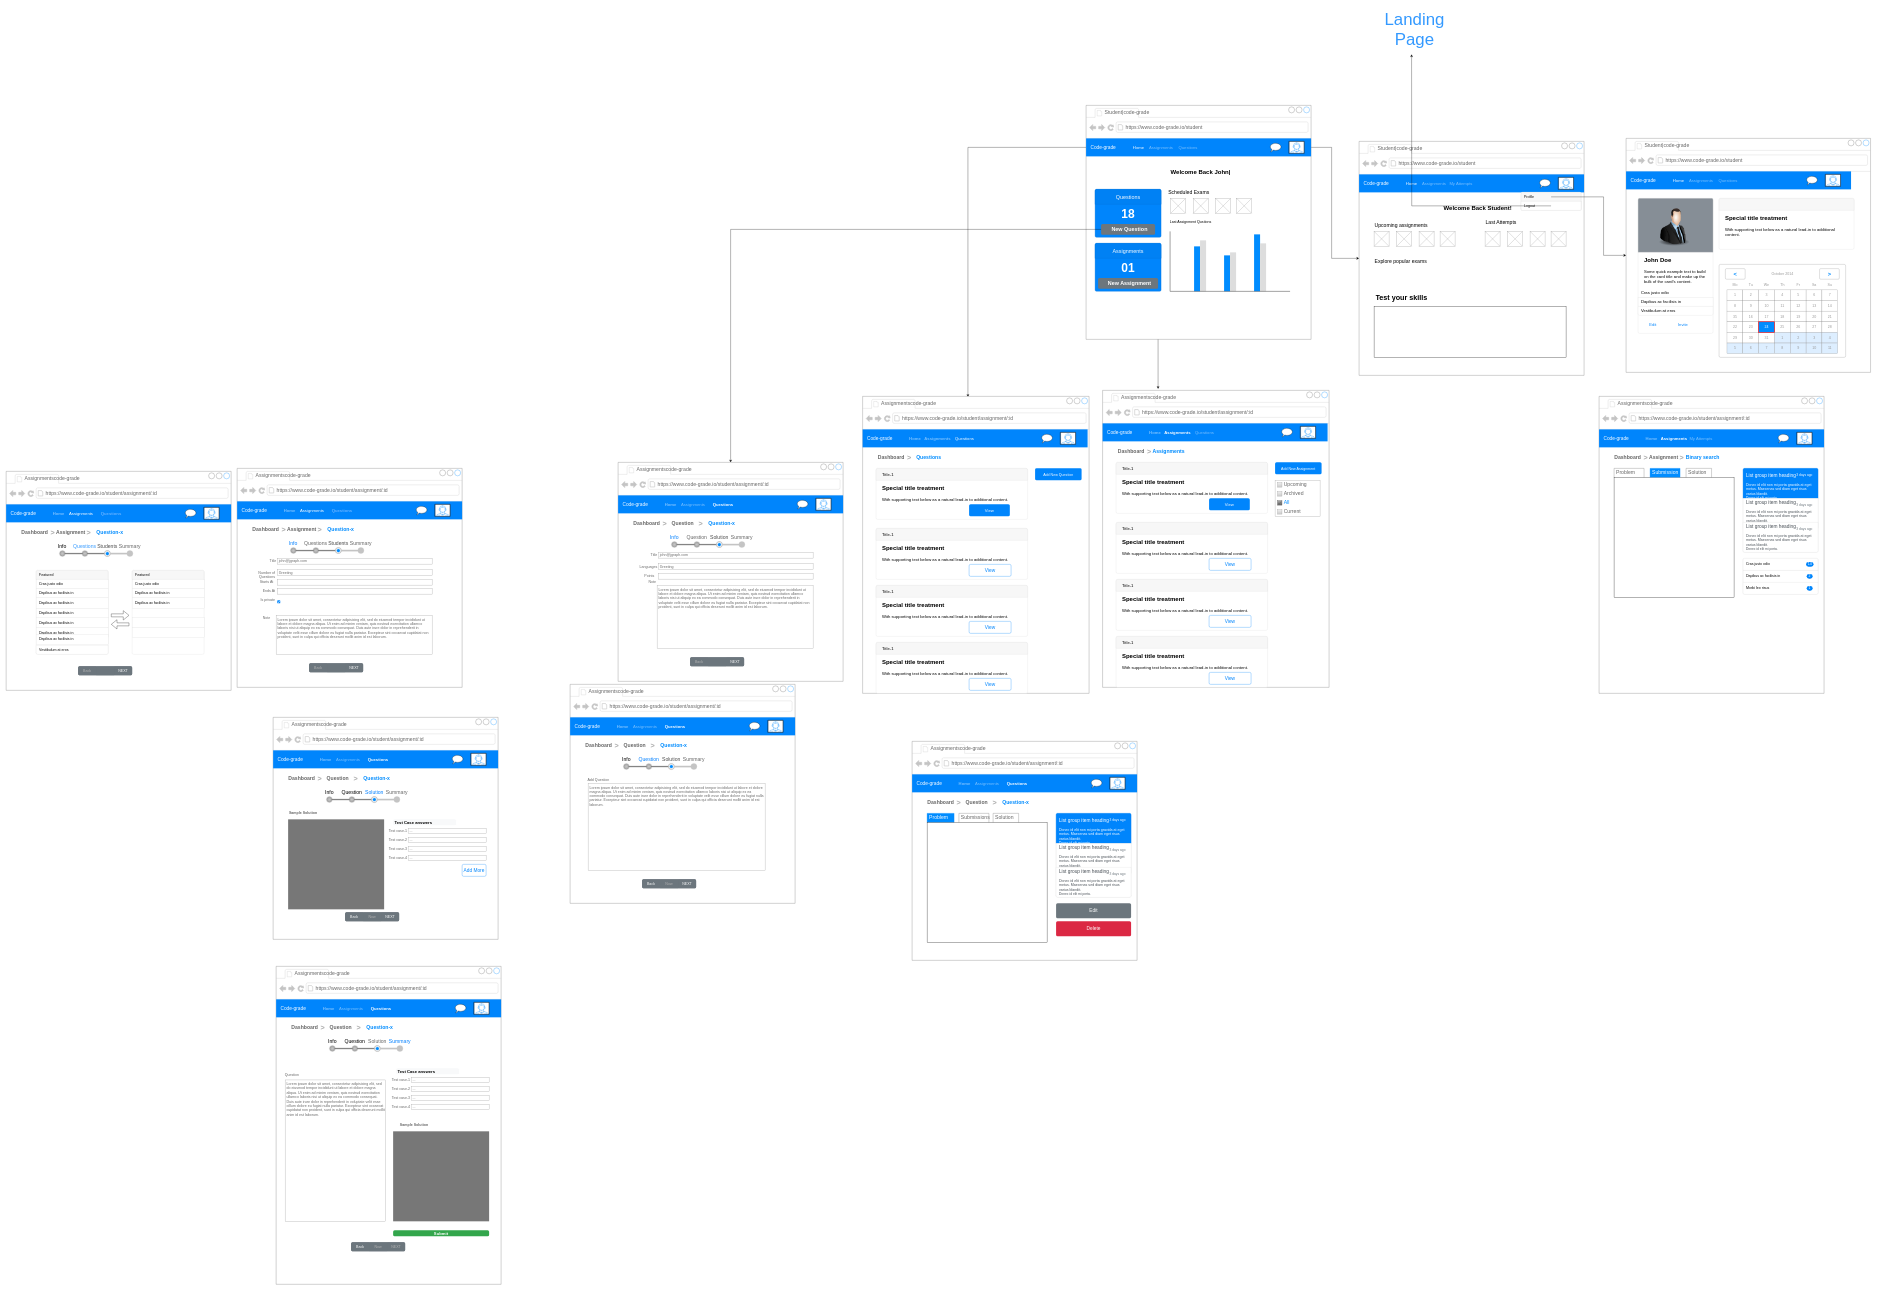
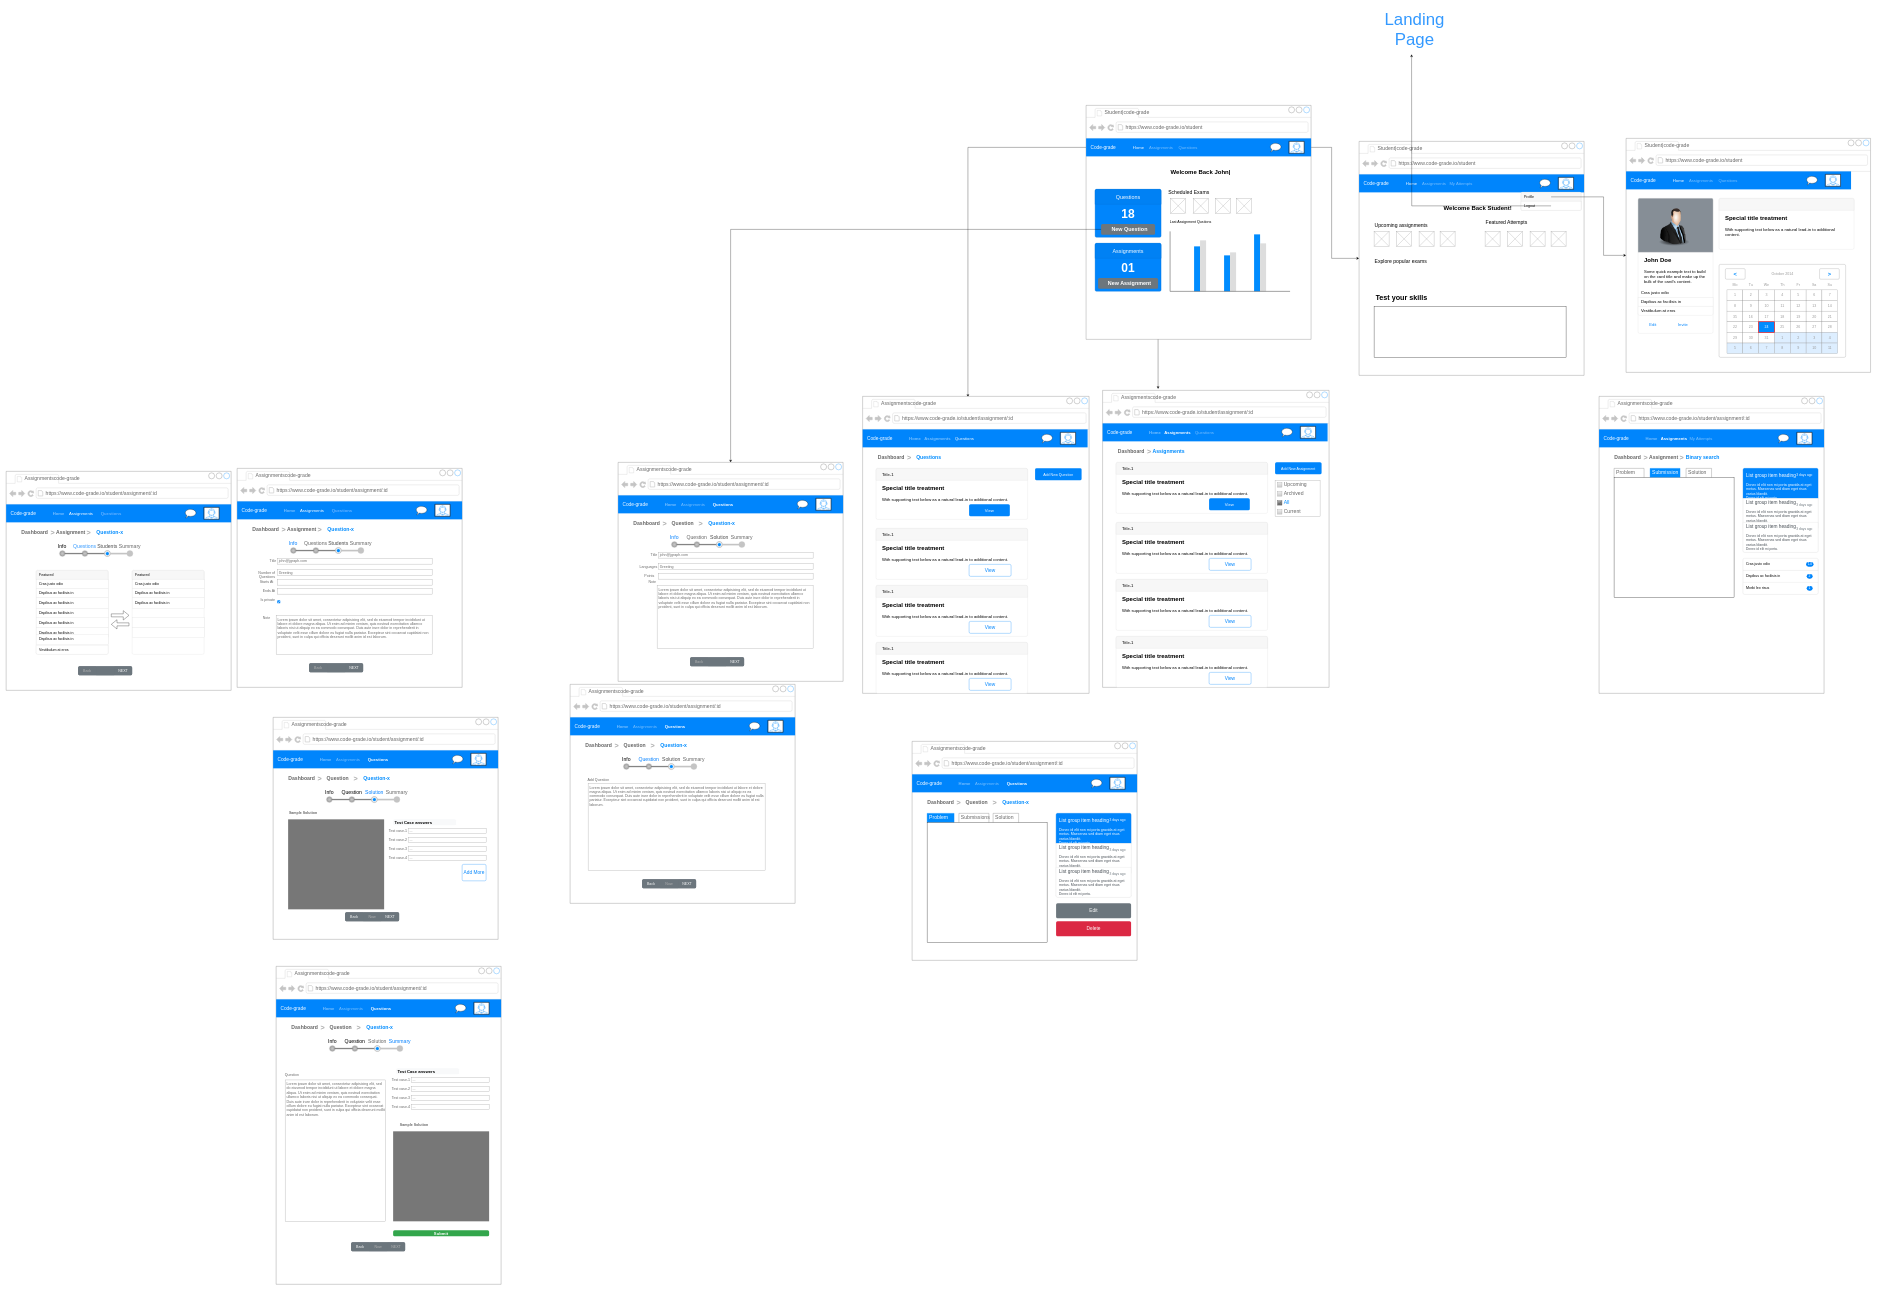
(1498, 222) -> (1502, 222)
(474, 870) -> (474, 872)
